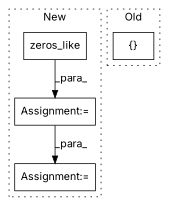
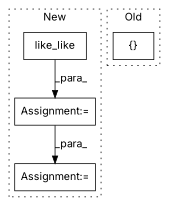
(55, 46) -> (55, 46)
